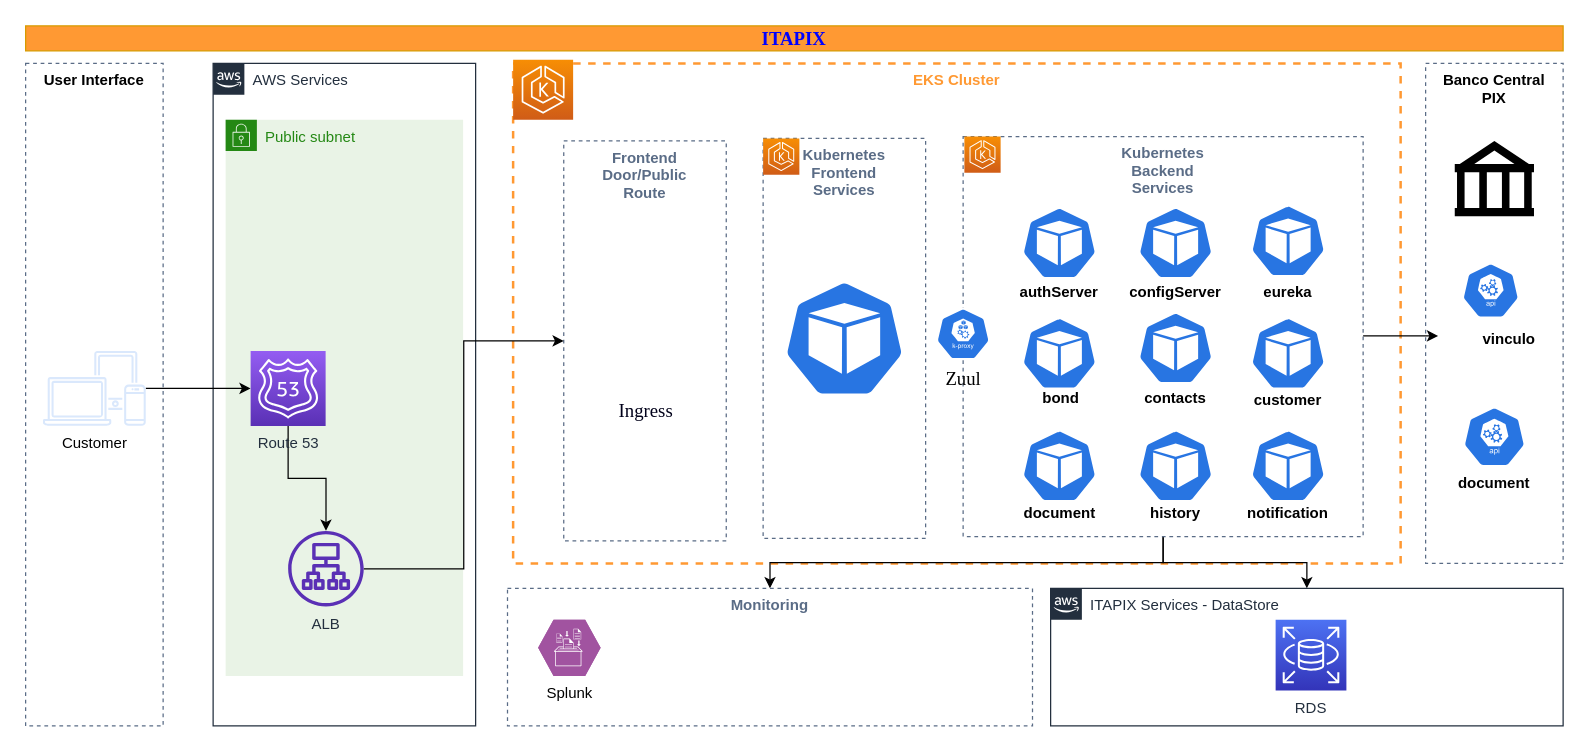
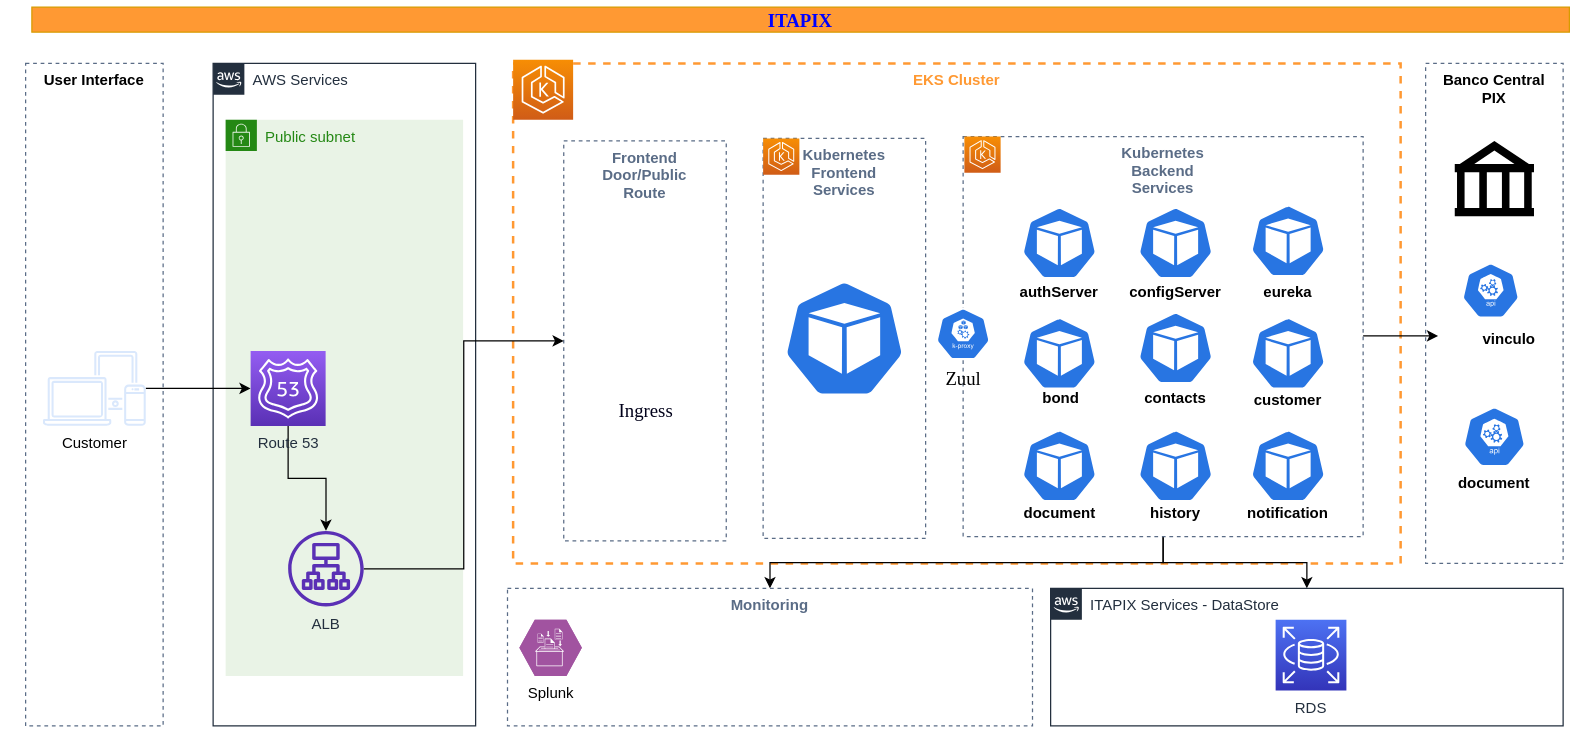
(794, 38) -> (801, 19)
(569, 648) -> (551, 648)
